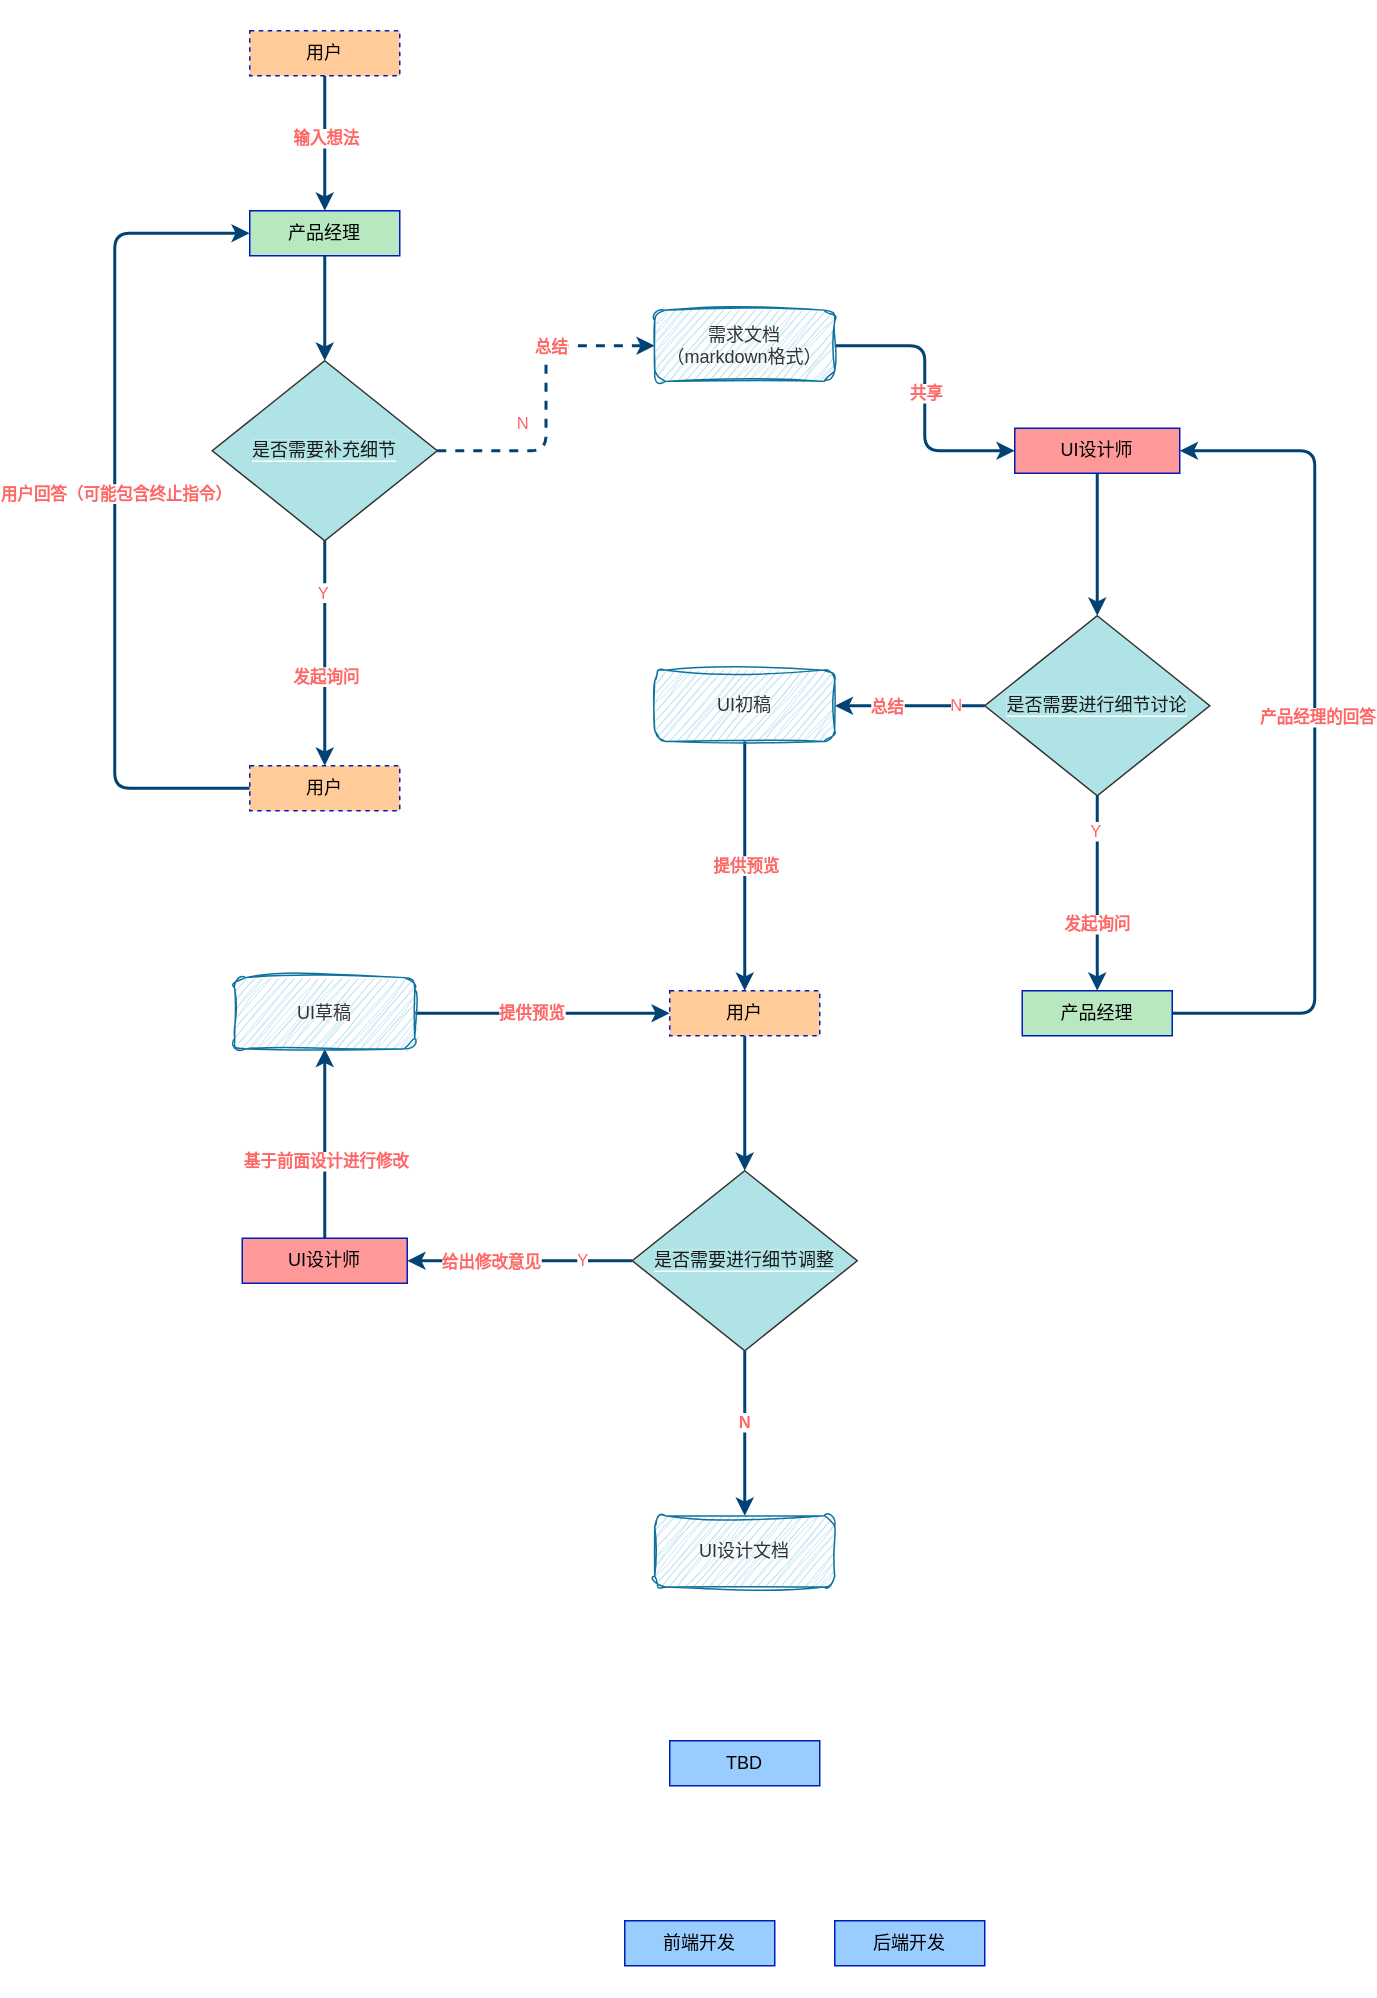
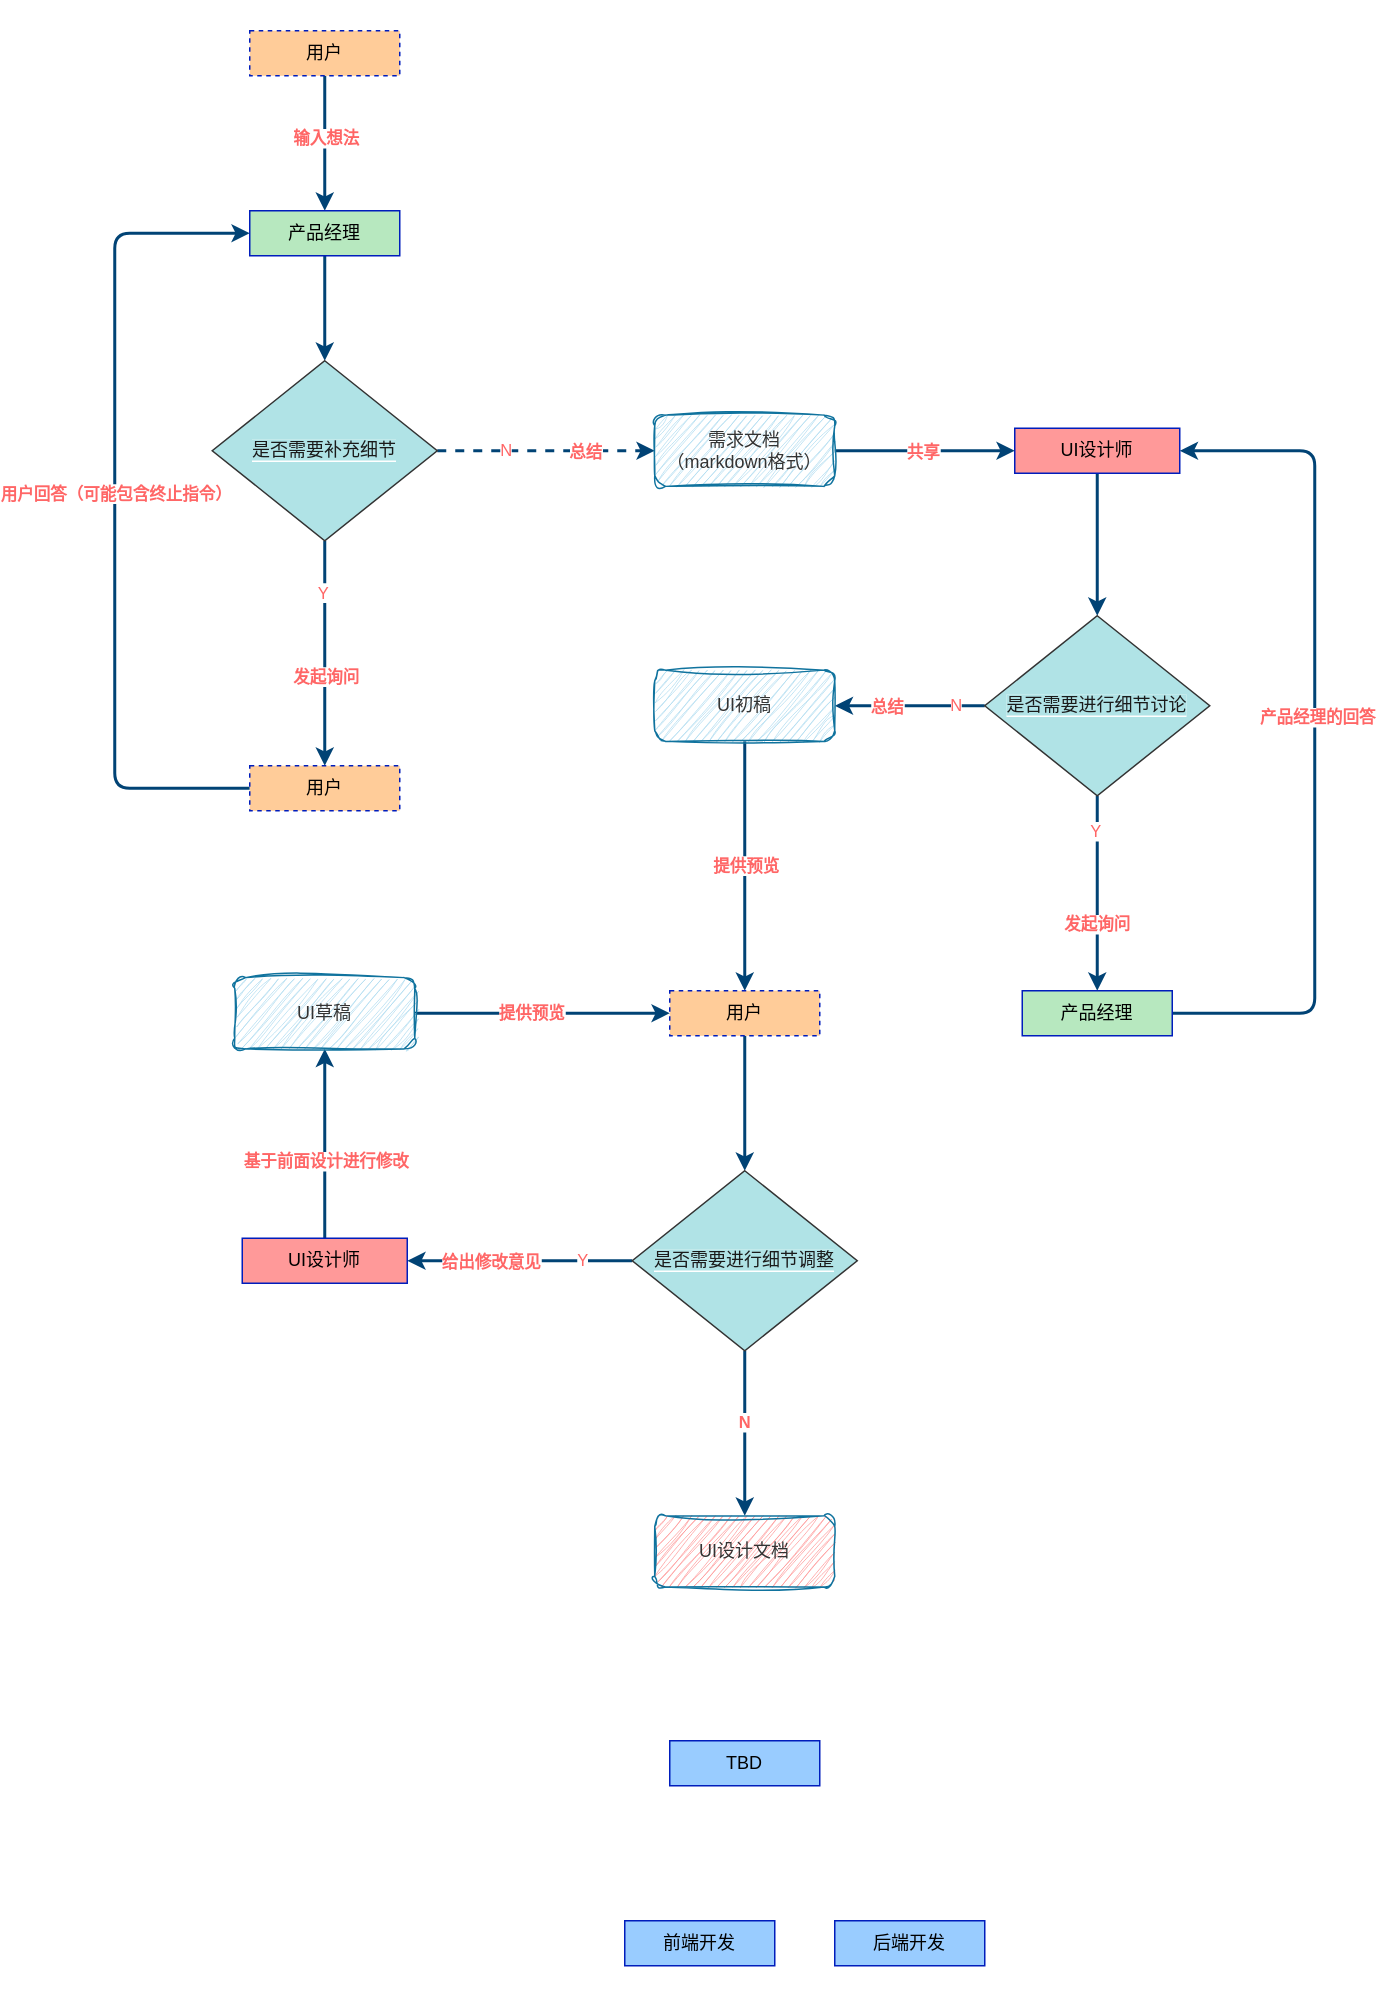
(745, 346) -> (745, 451)
(745, 1551) -> (745, 1551)
